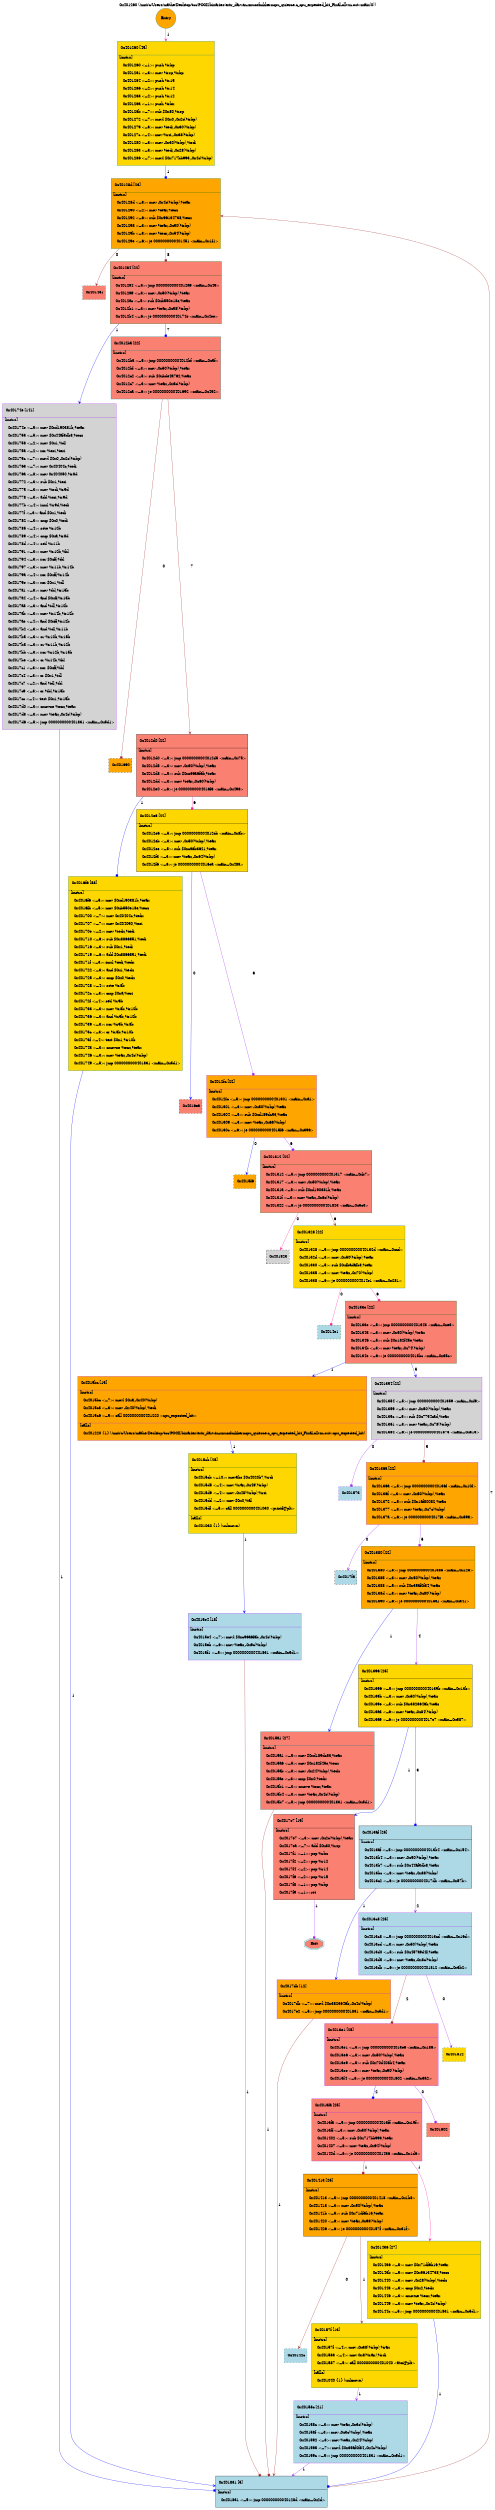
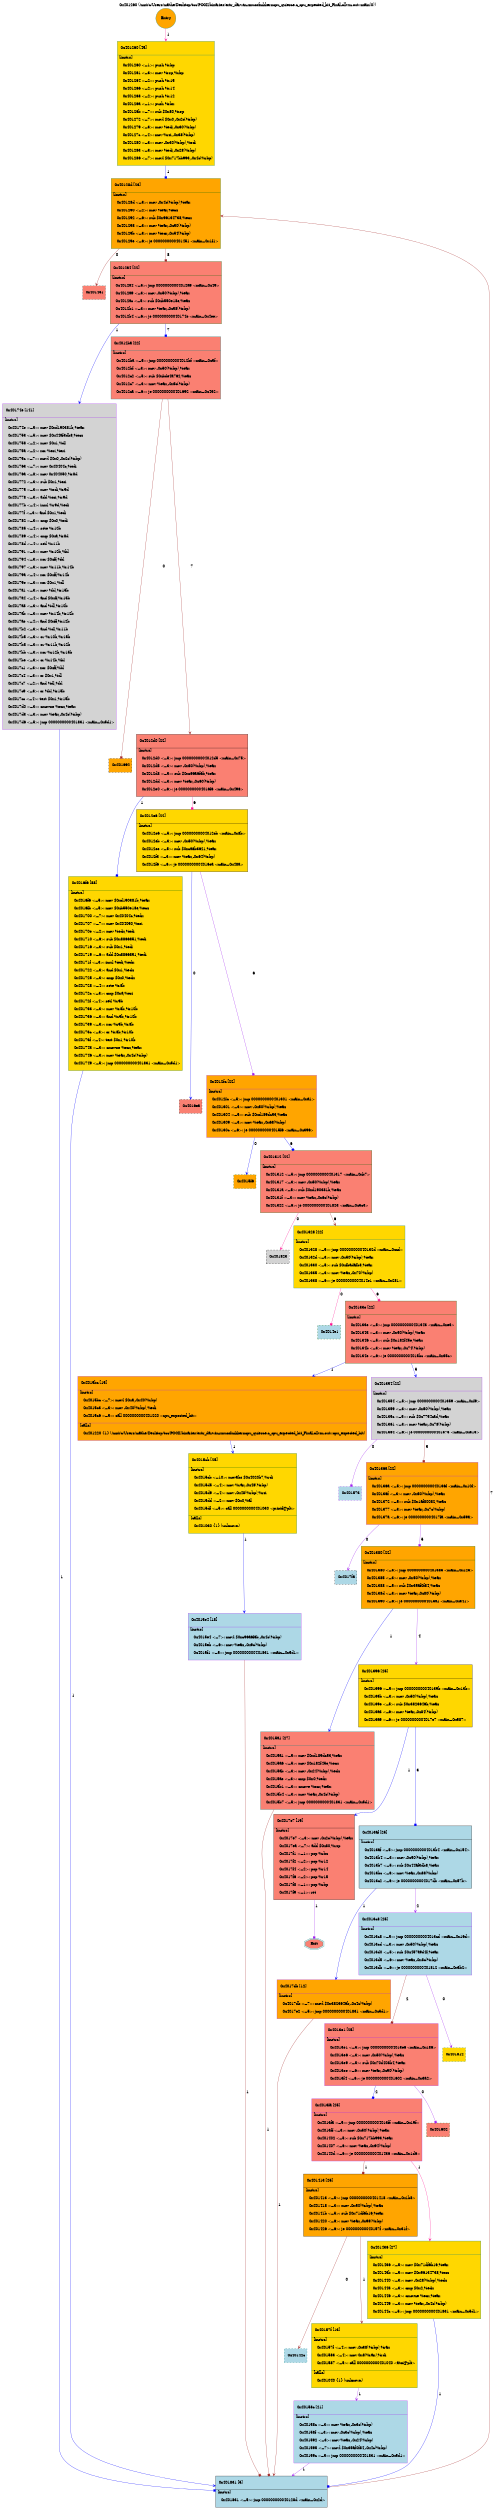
(288, 1143) -> (288, 1143)
